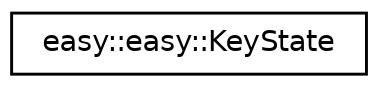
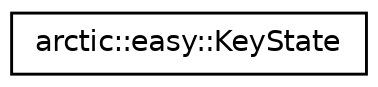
(189, 44) -> (189, 44)
